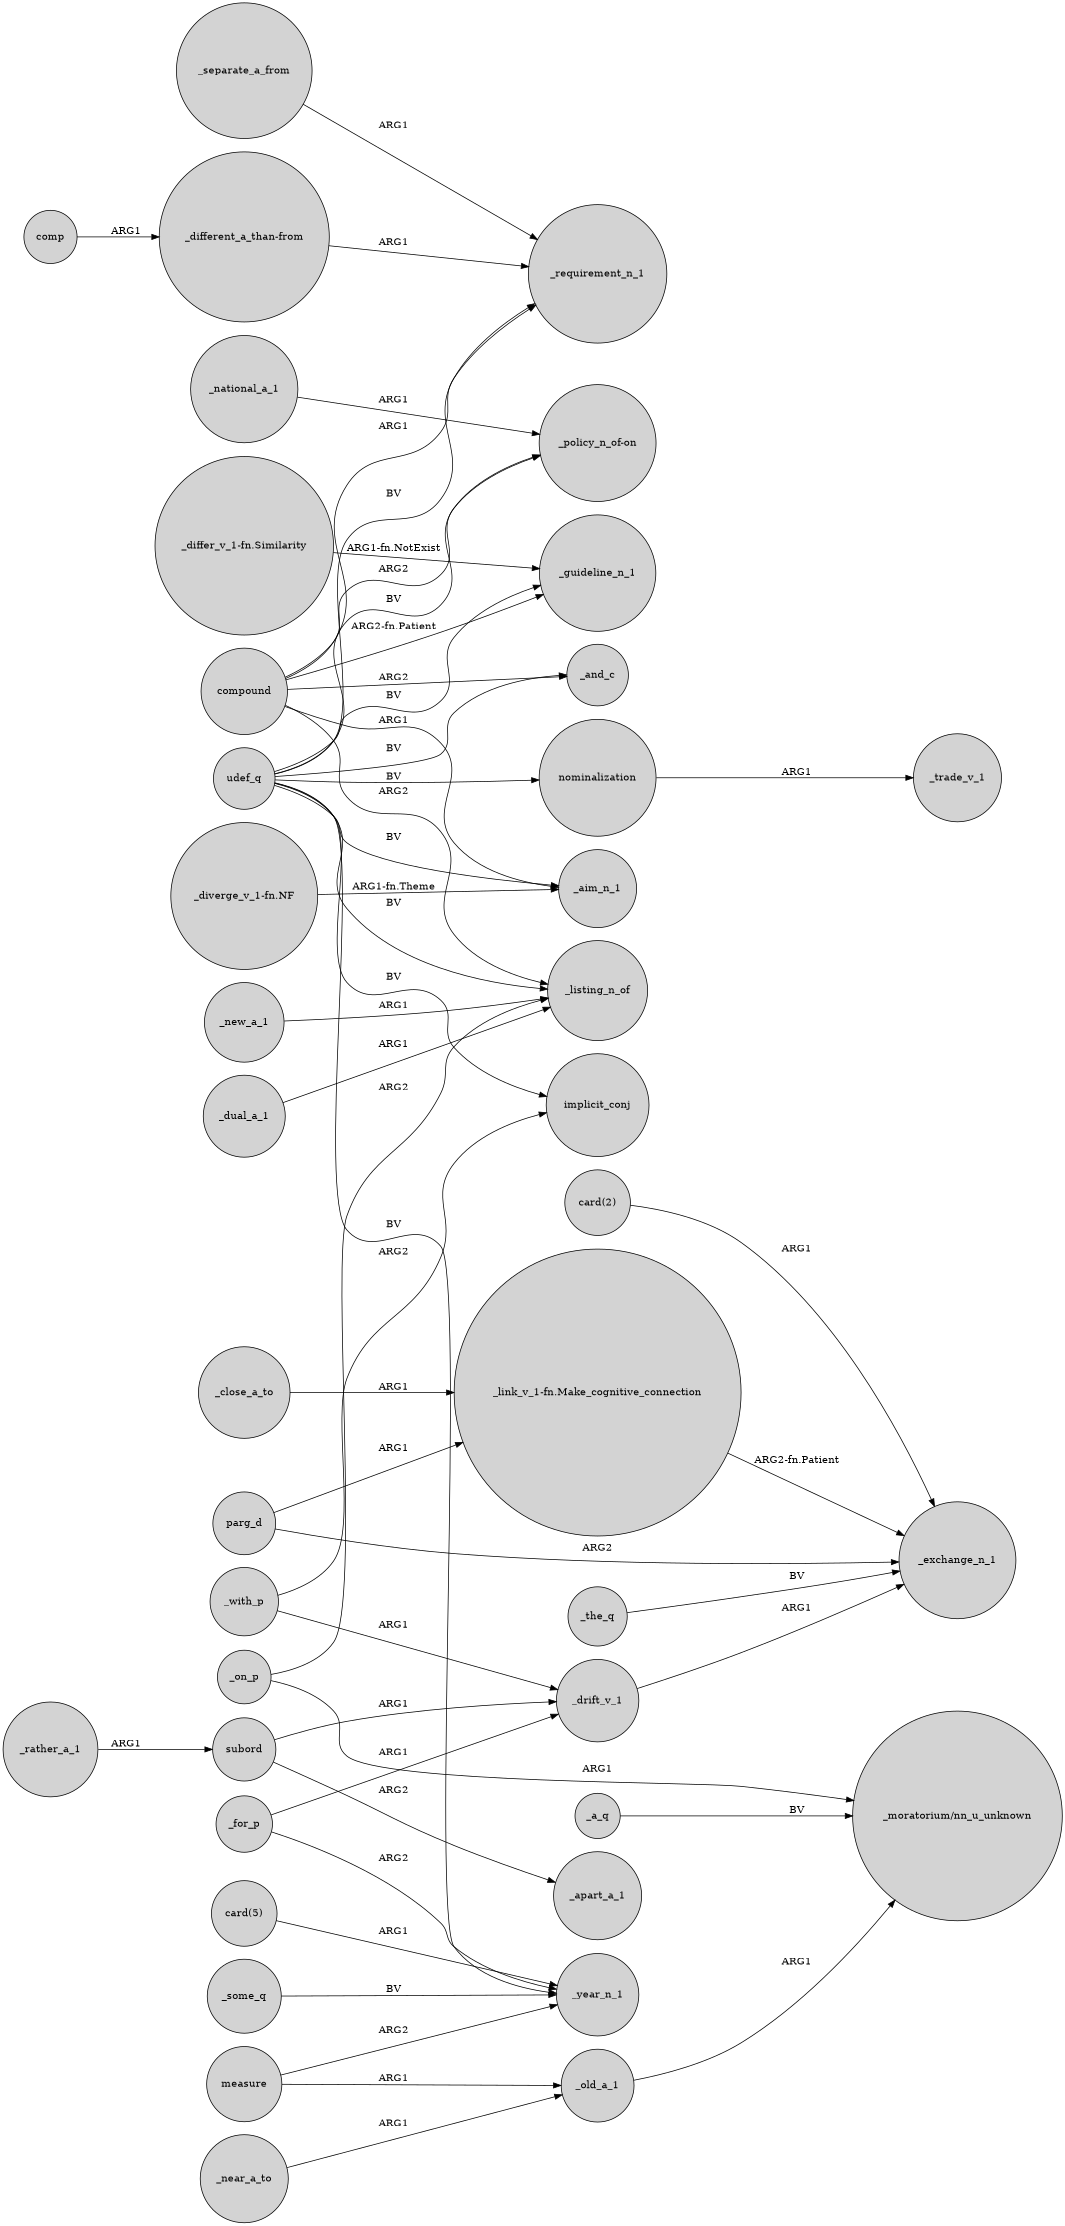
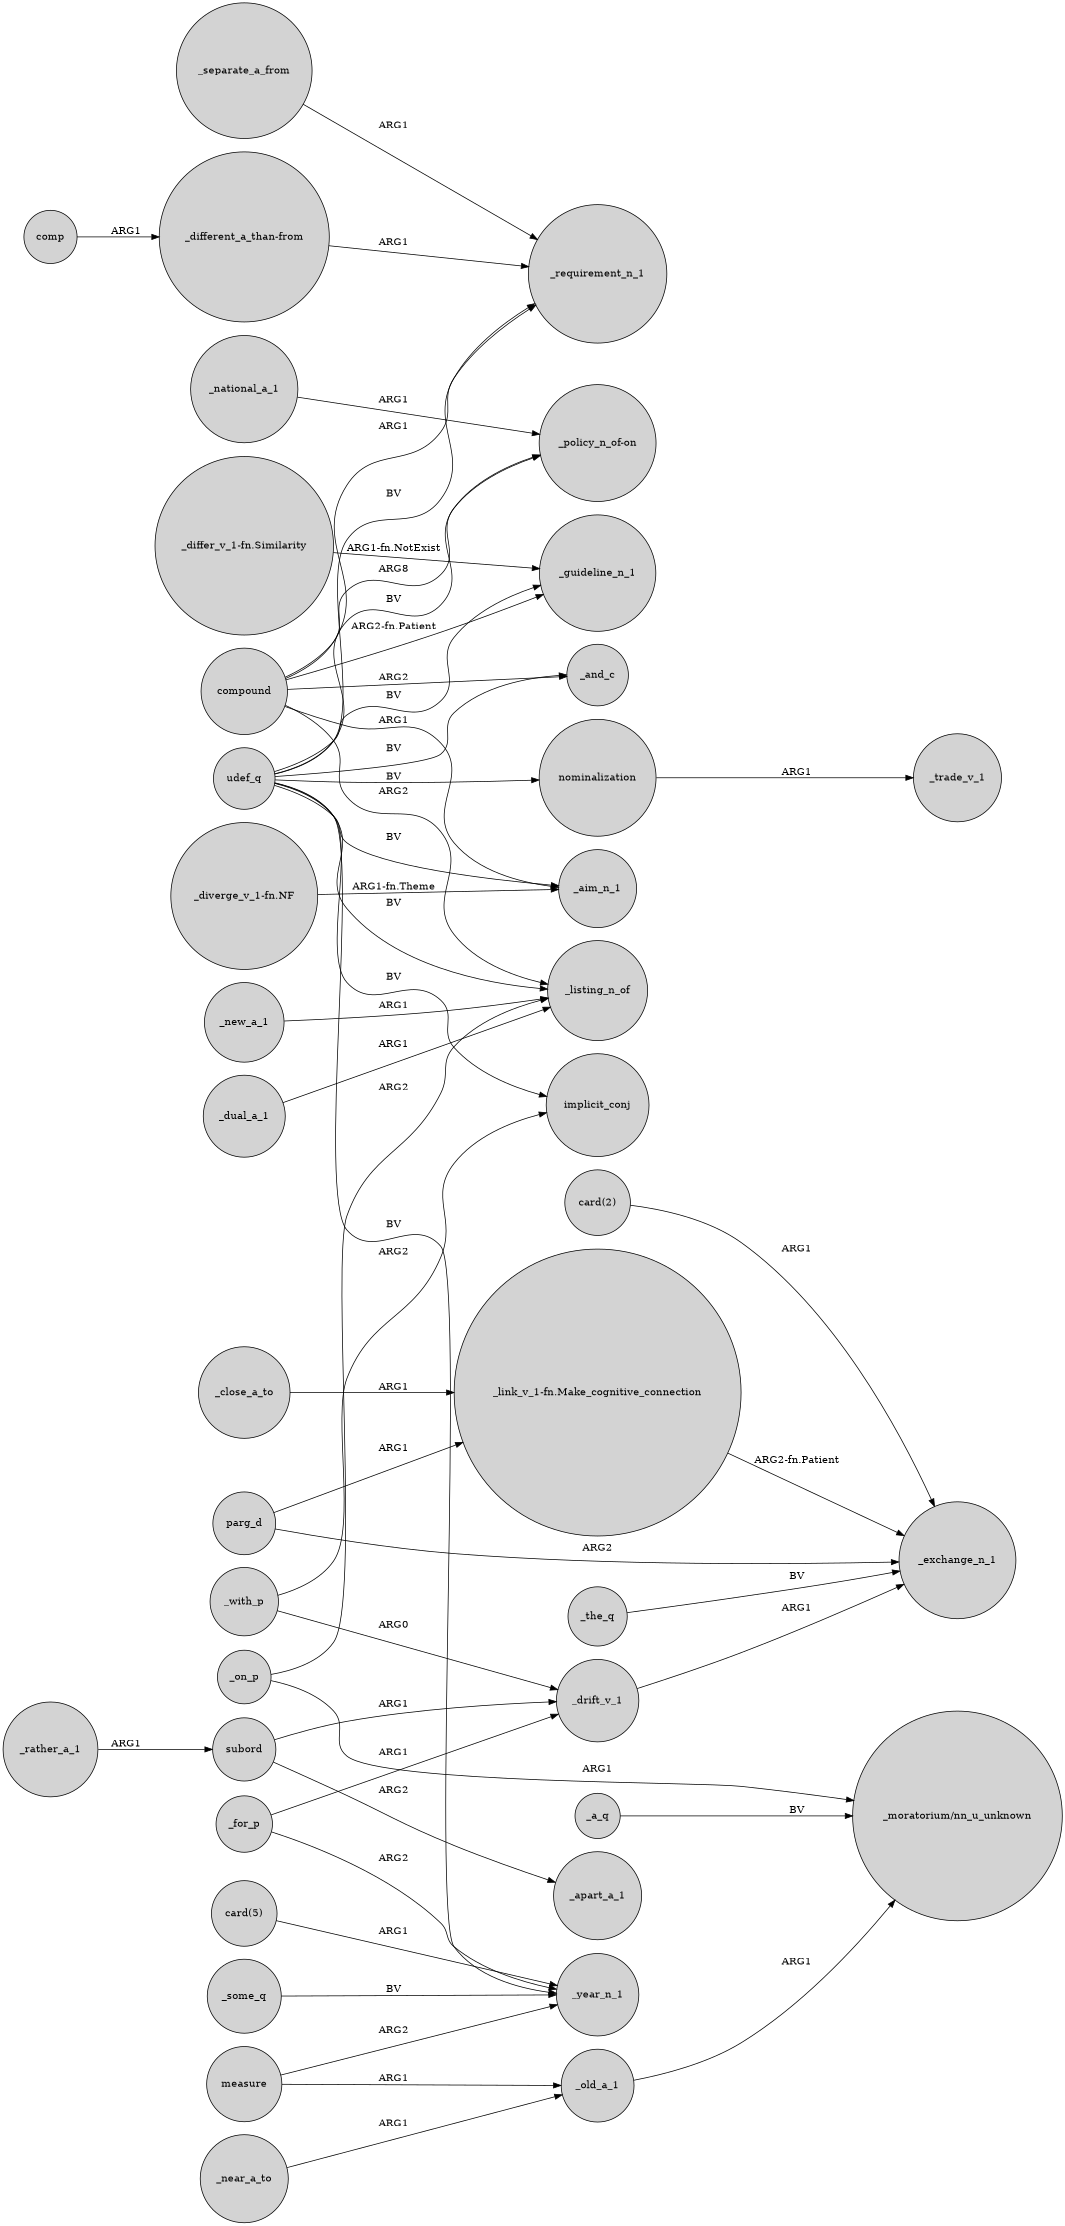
(394, 569) -> (394, 569)
(394, 1625) -> (394, 1625)
